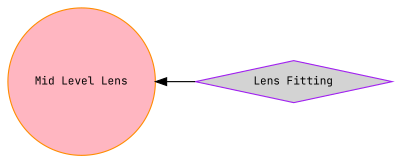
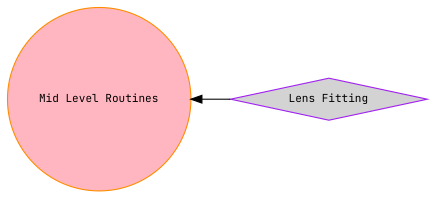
(82, 82) -> (99, 99)
